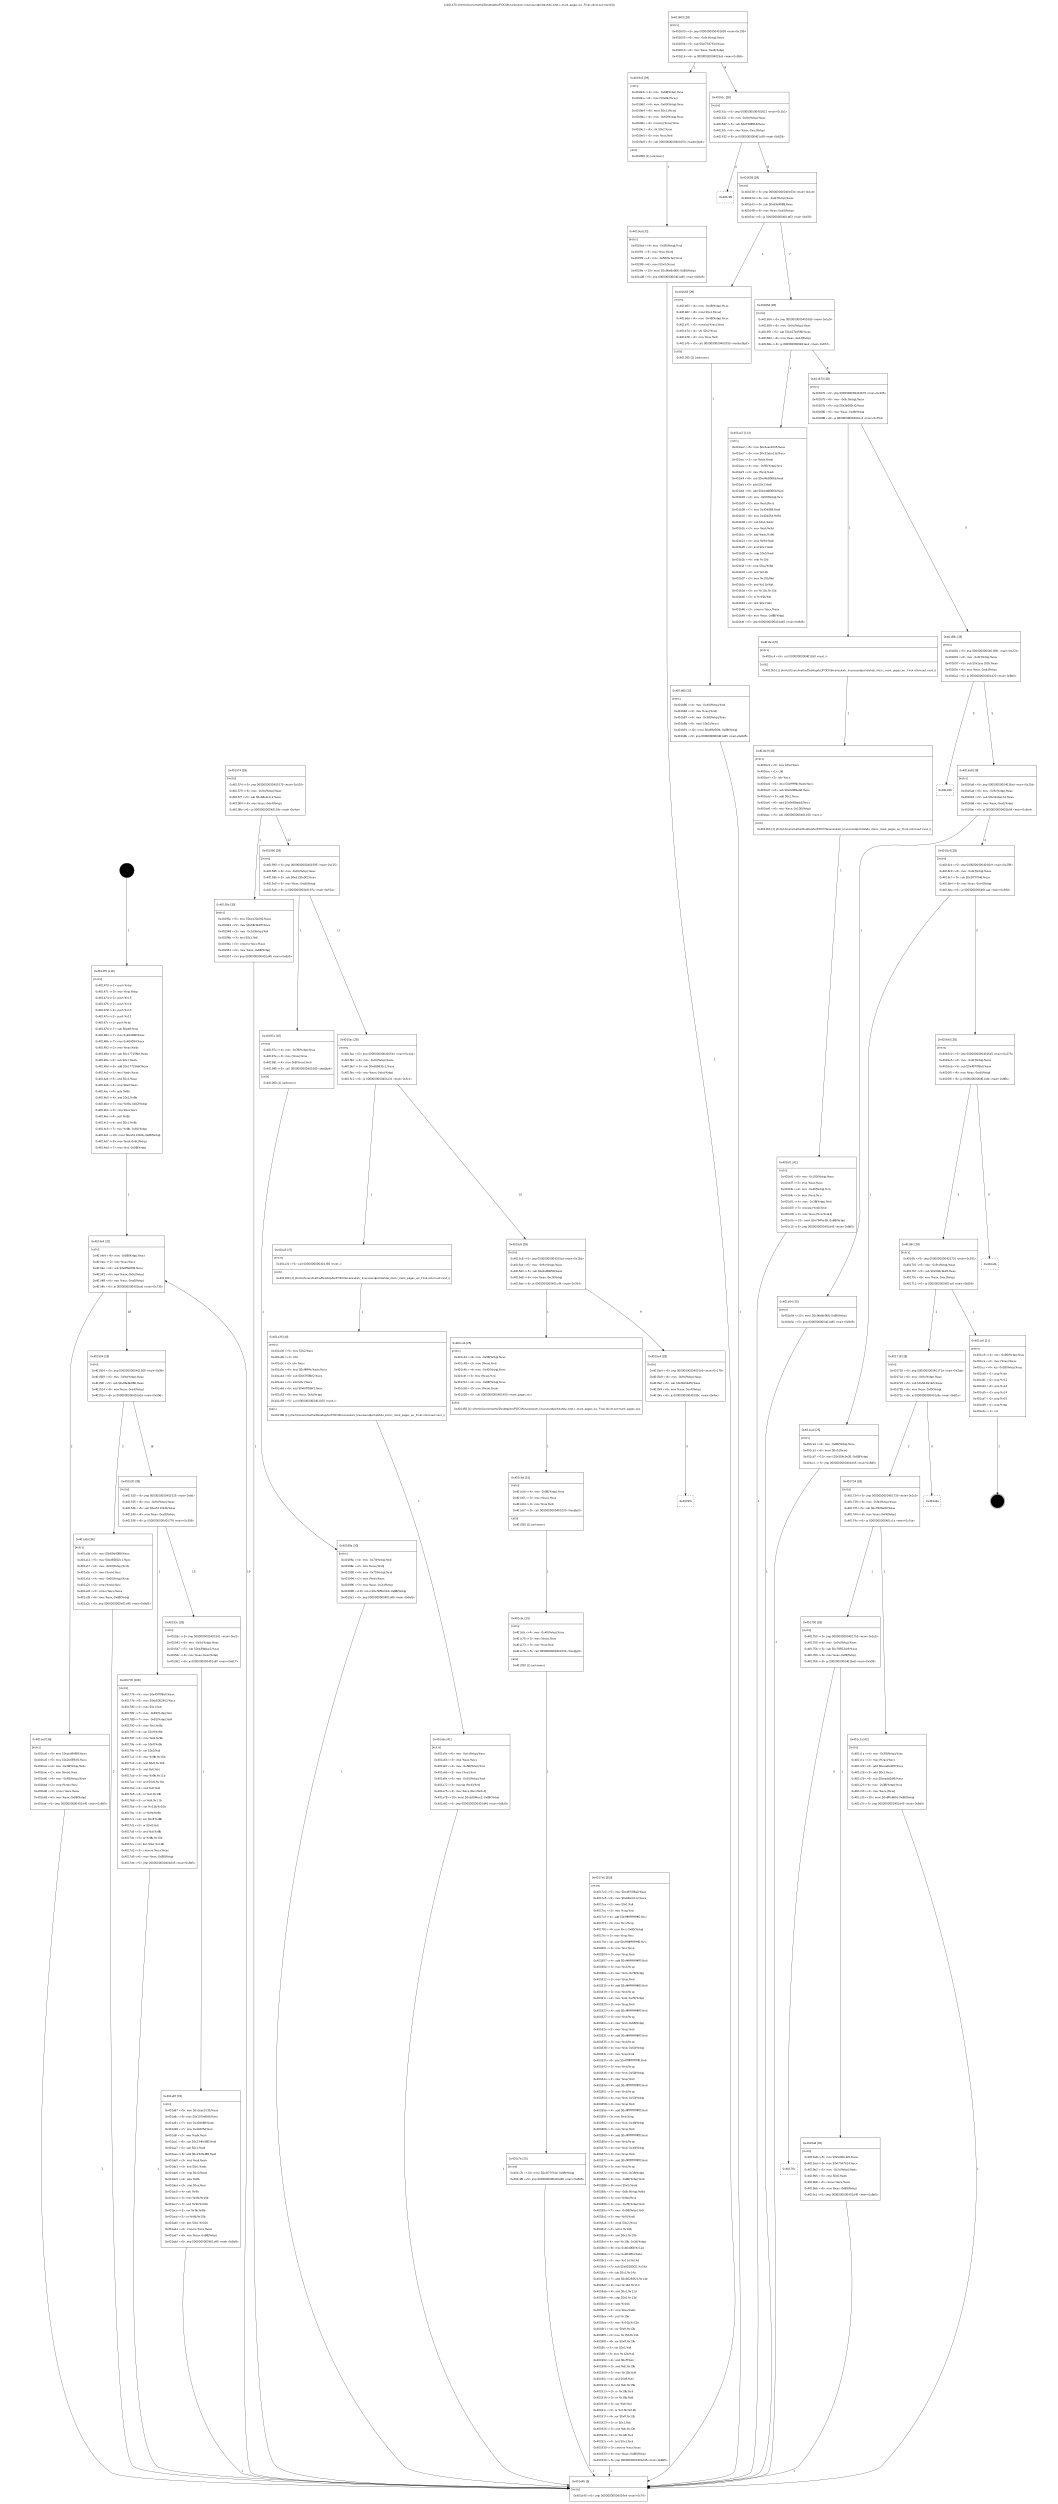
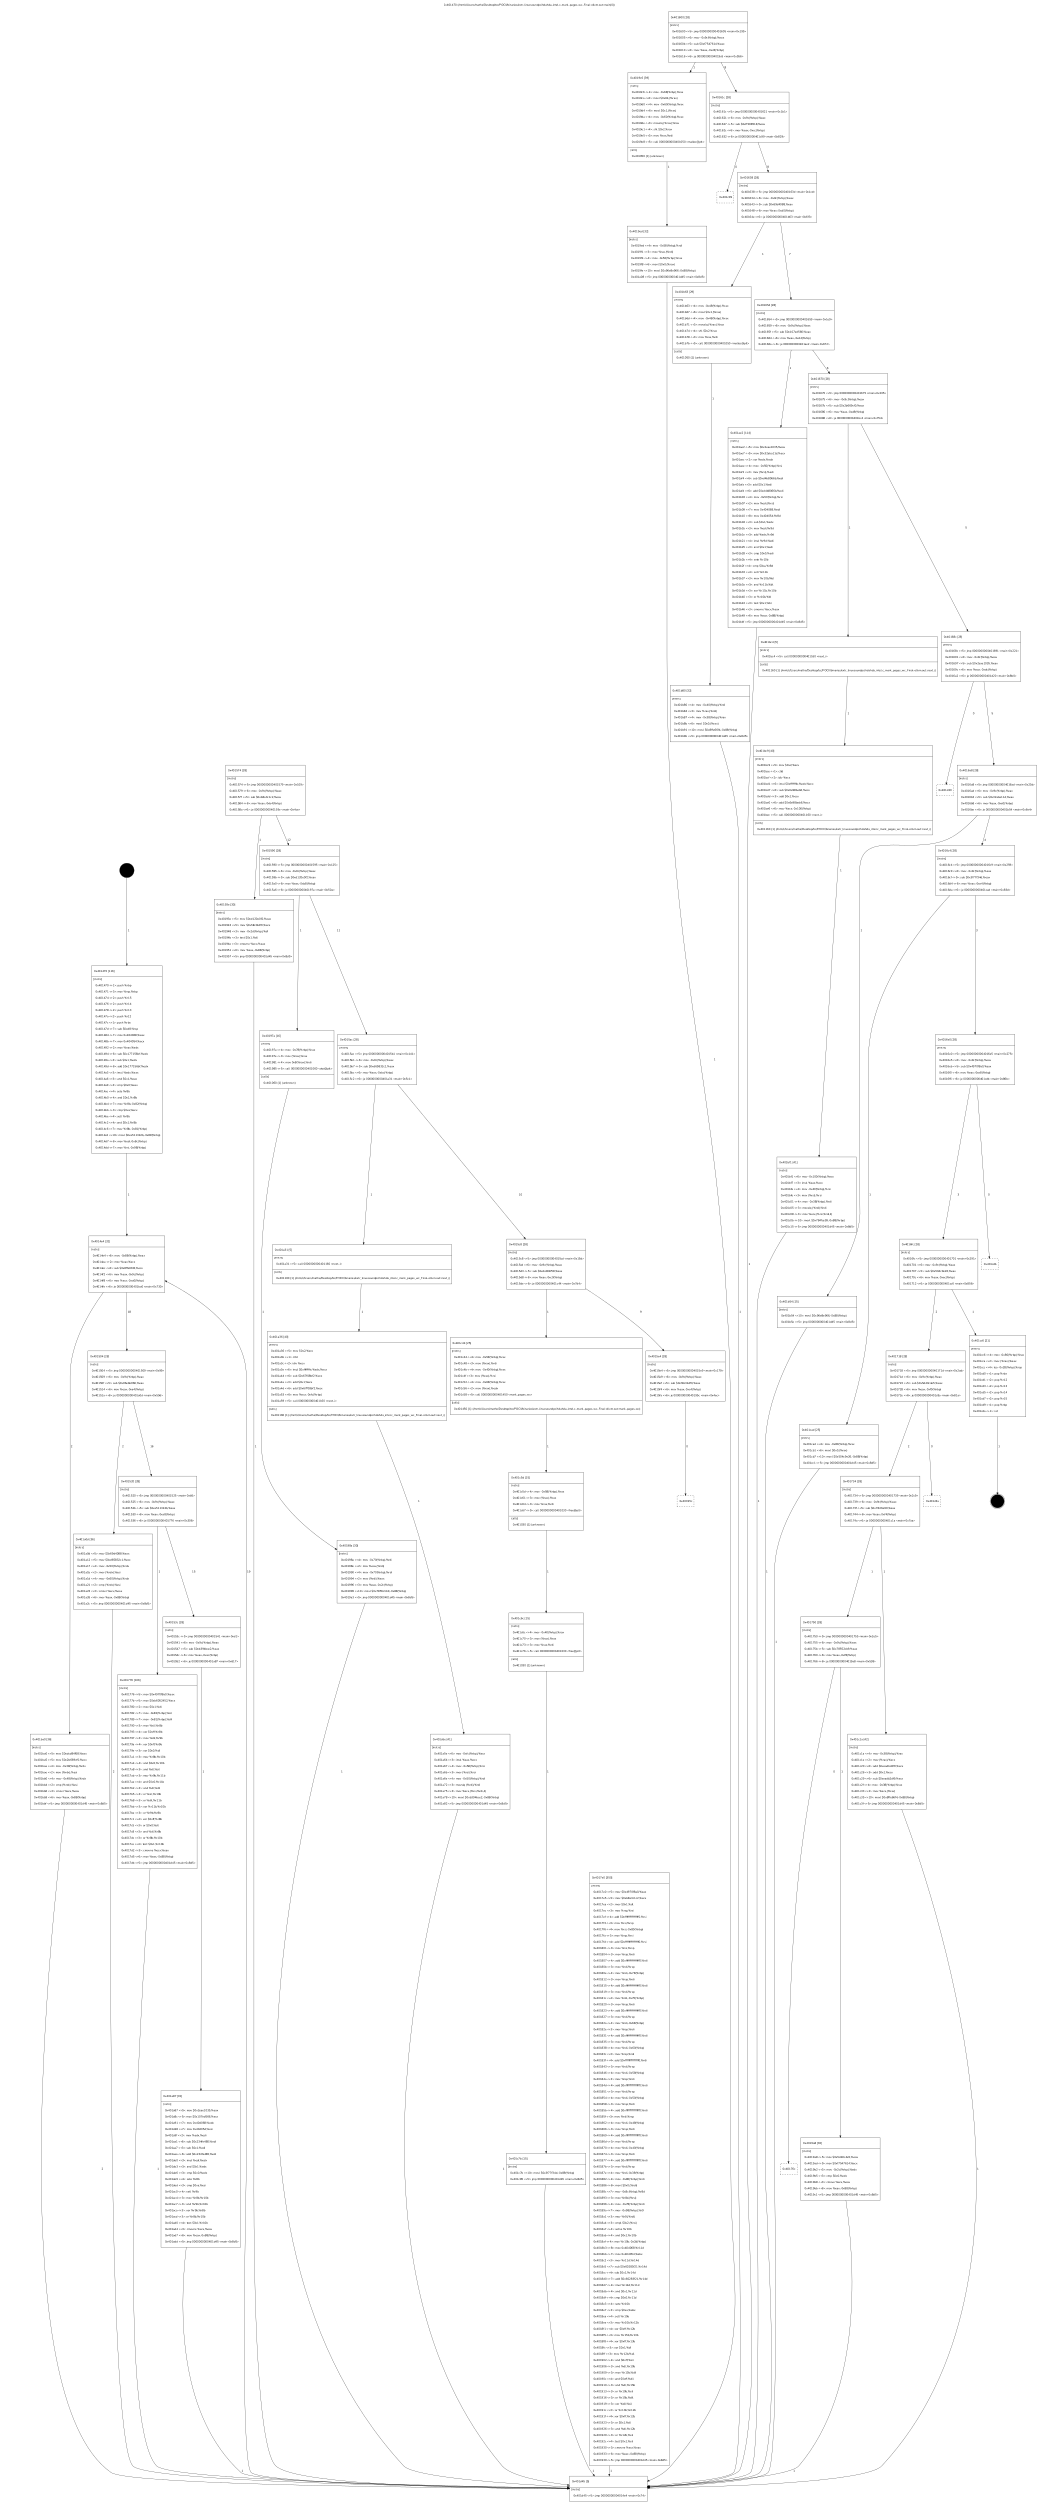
none -> (748, 1596)
